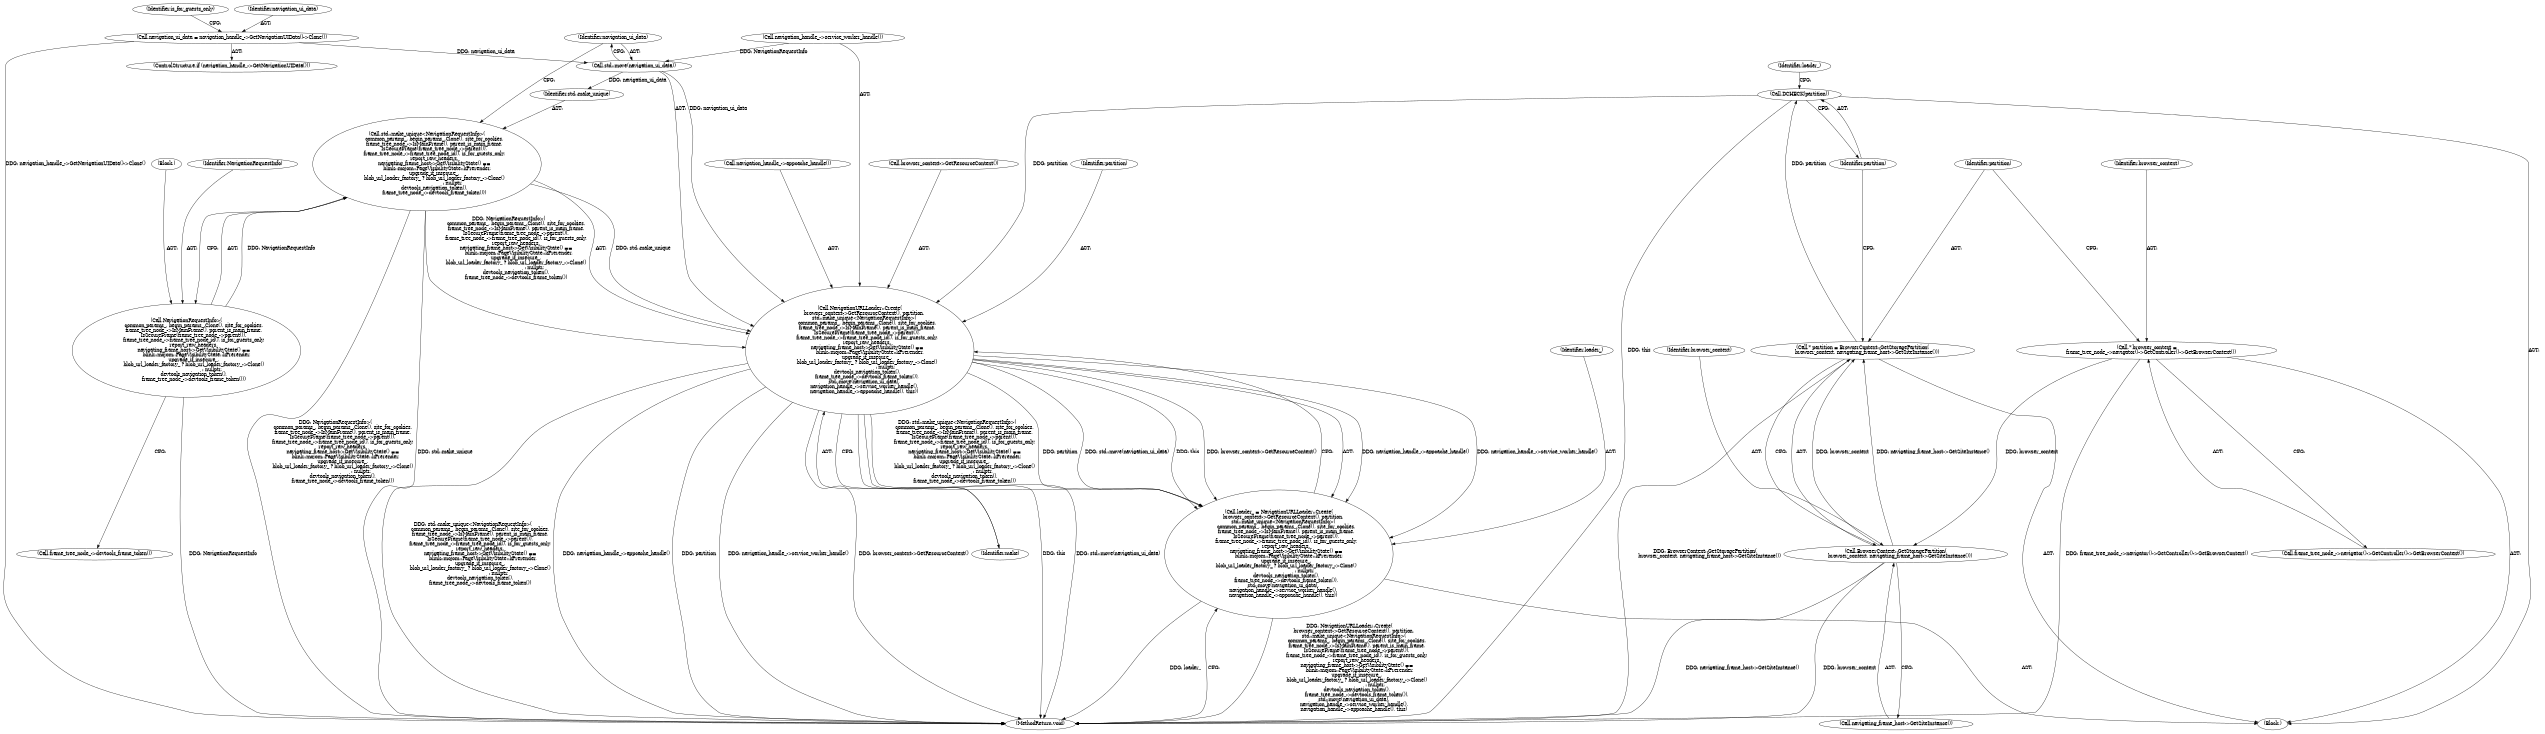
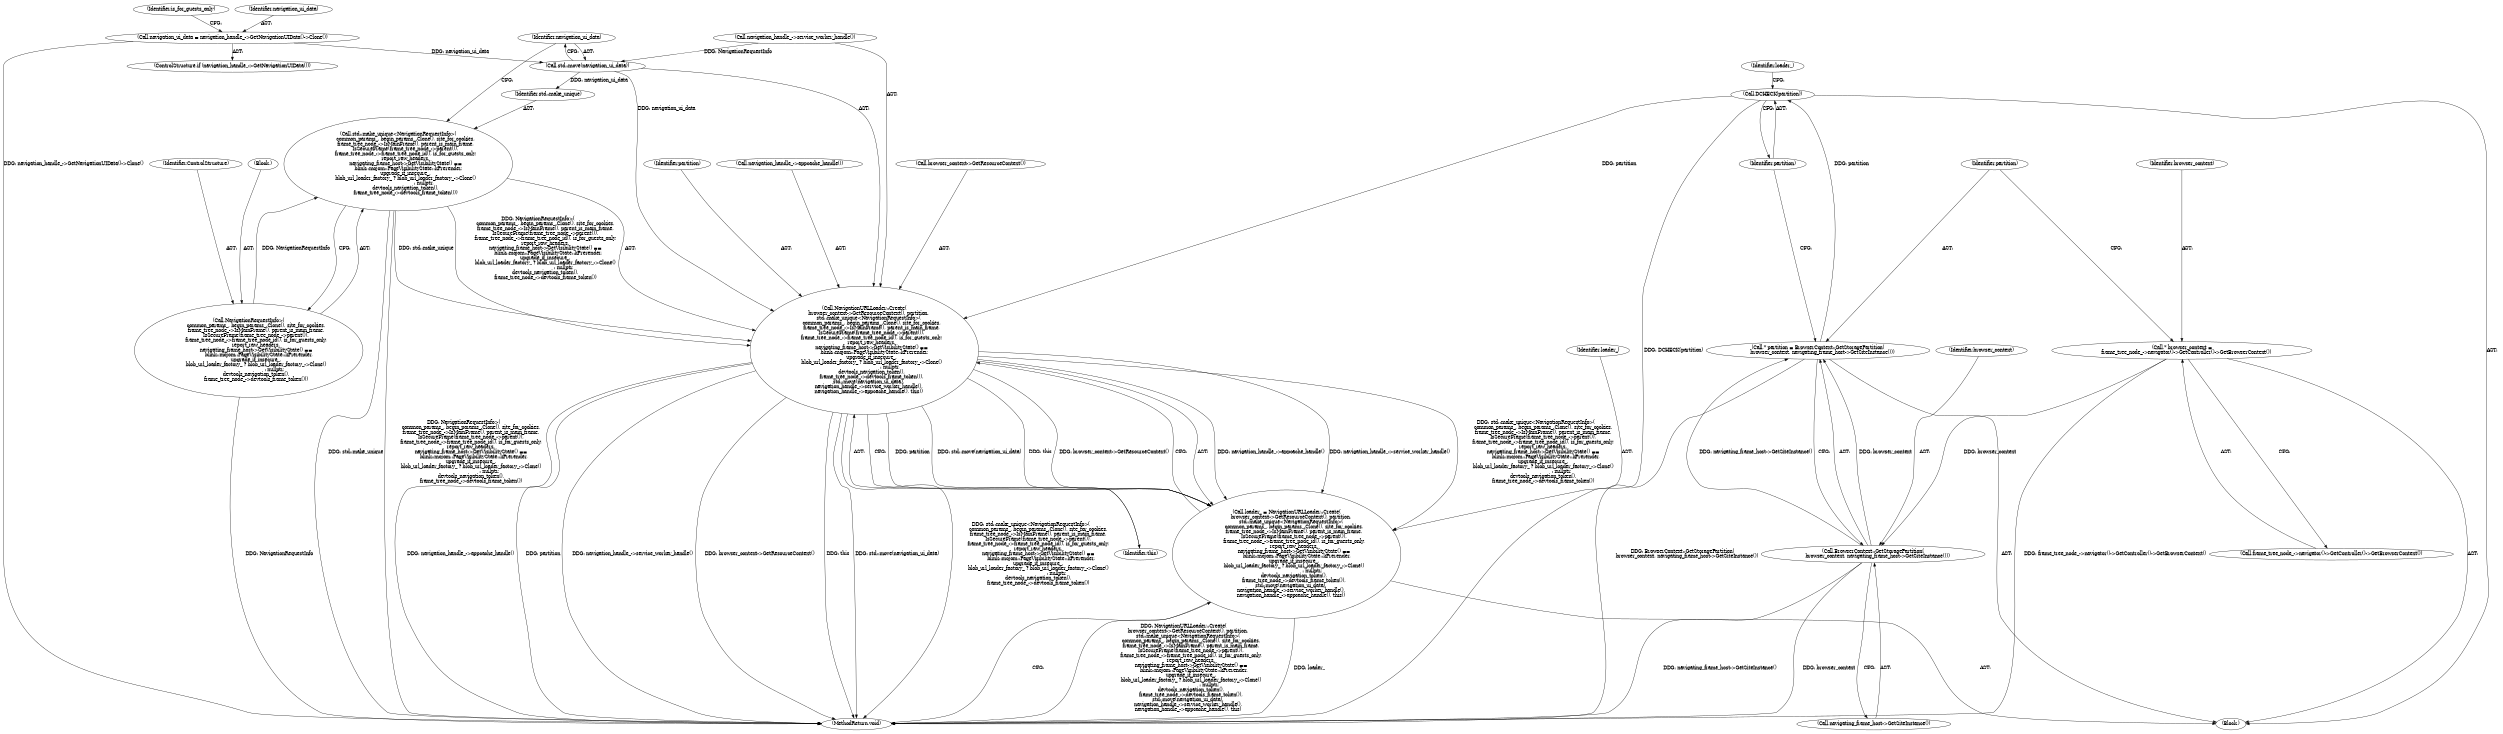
(243, 164) -> (196, 164)
(1639, 350) -> (1674, 350)
(95, 554) -> none
(1000, 554) -> (1140, 554)
